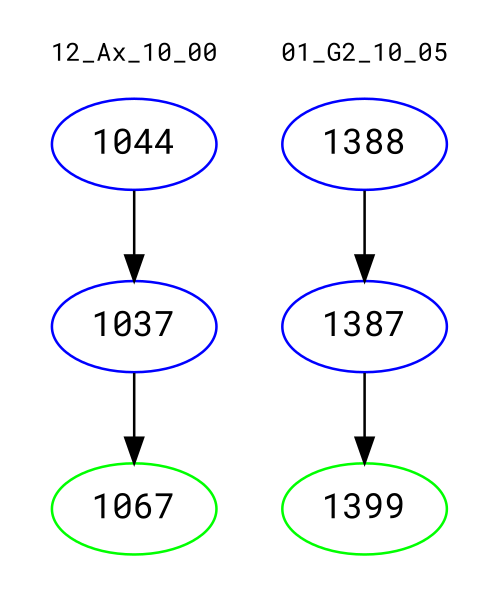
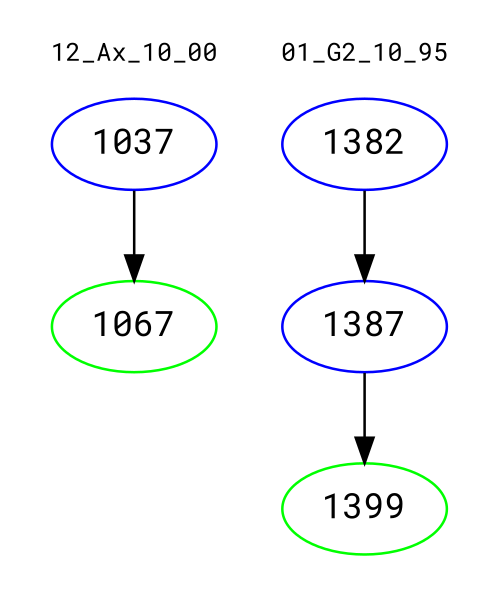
(366, 54) -> (366, 54)
(134, 144) -> none
(365, 144) -> (365, 144)
